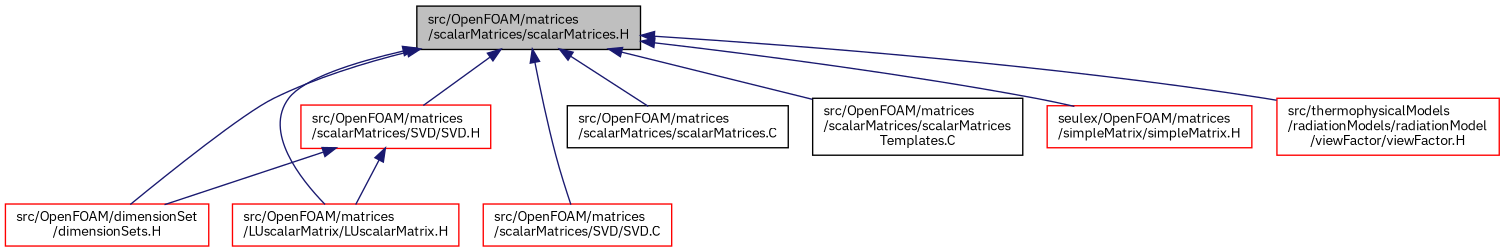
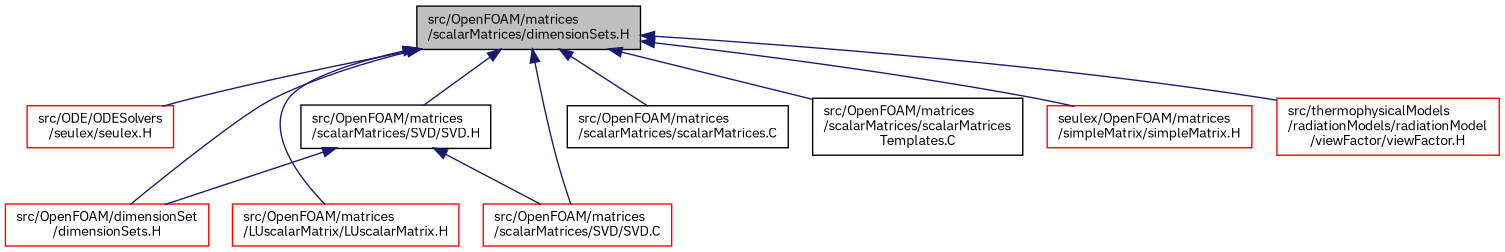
(529, 28) -> (529, 28)
none -> (100, 127)
(396, 127) -> (396, 127)
(367, 182) -> (493, 179)
